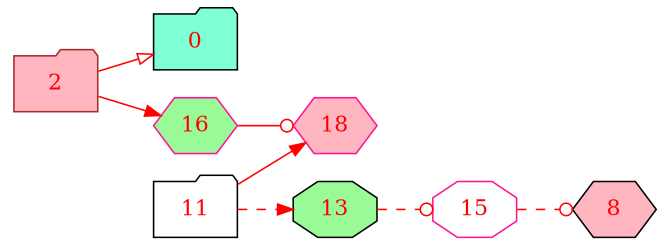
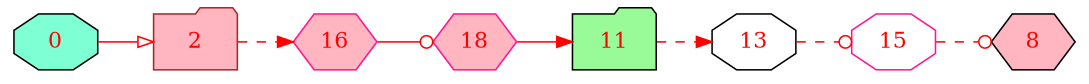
(195, 42) -> (56, 42)
(118, 65) -> (118, 42)
(122, 104) -> (258, 42)
(195, 126) -> (335, 42)
(265, 168) -> (537, 42)
(195, 209) -> (614, 42)
(335, 209) -> (754, 42)
